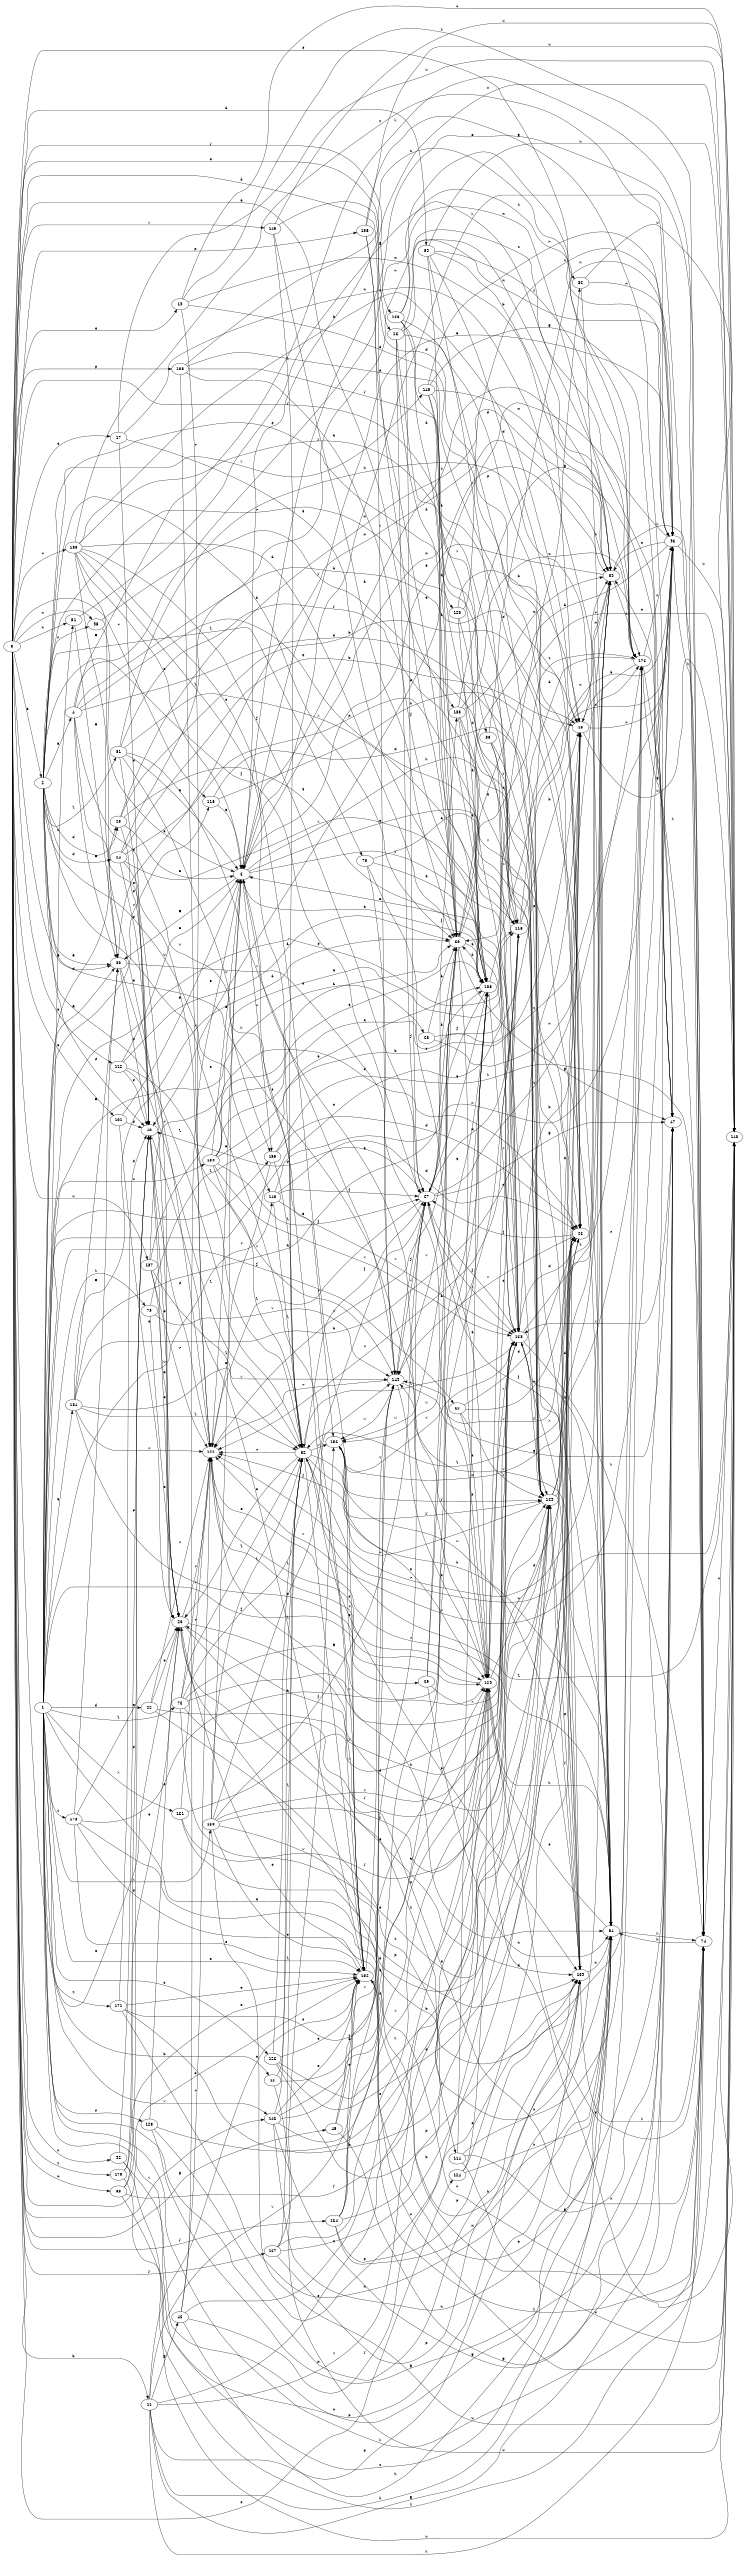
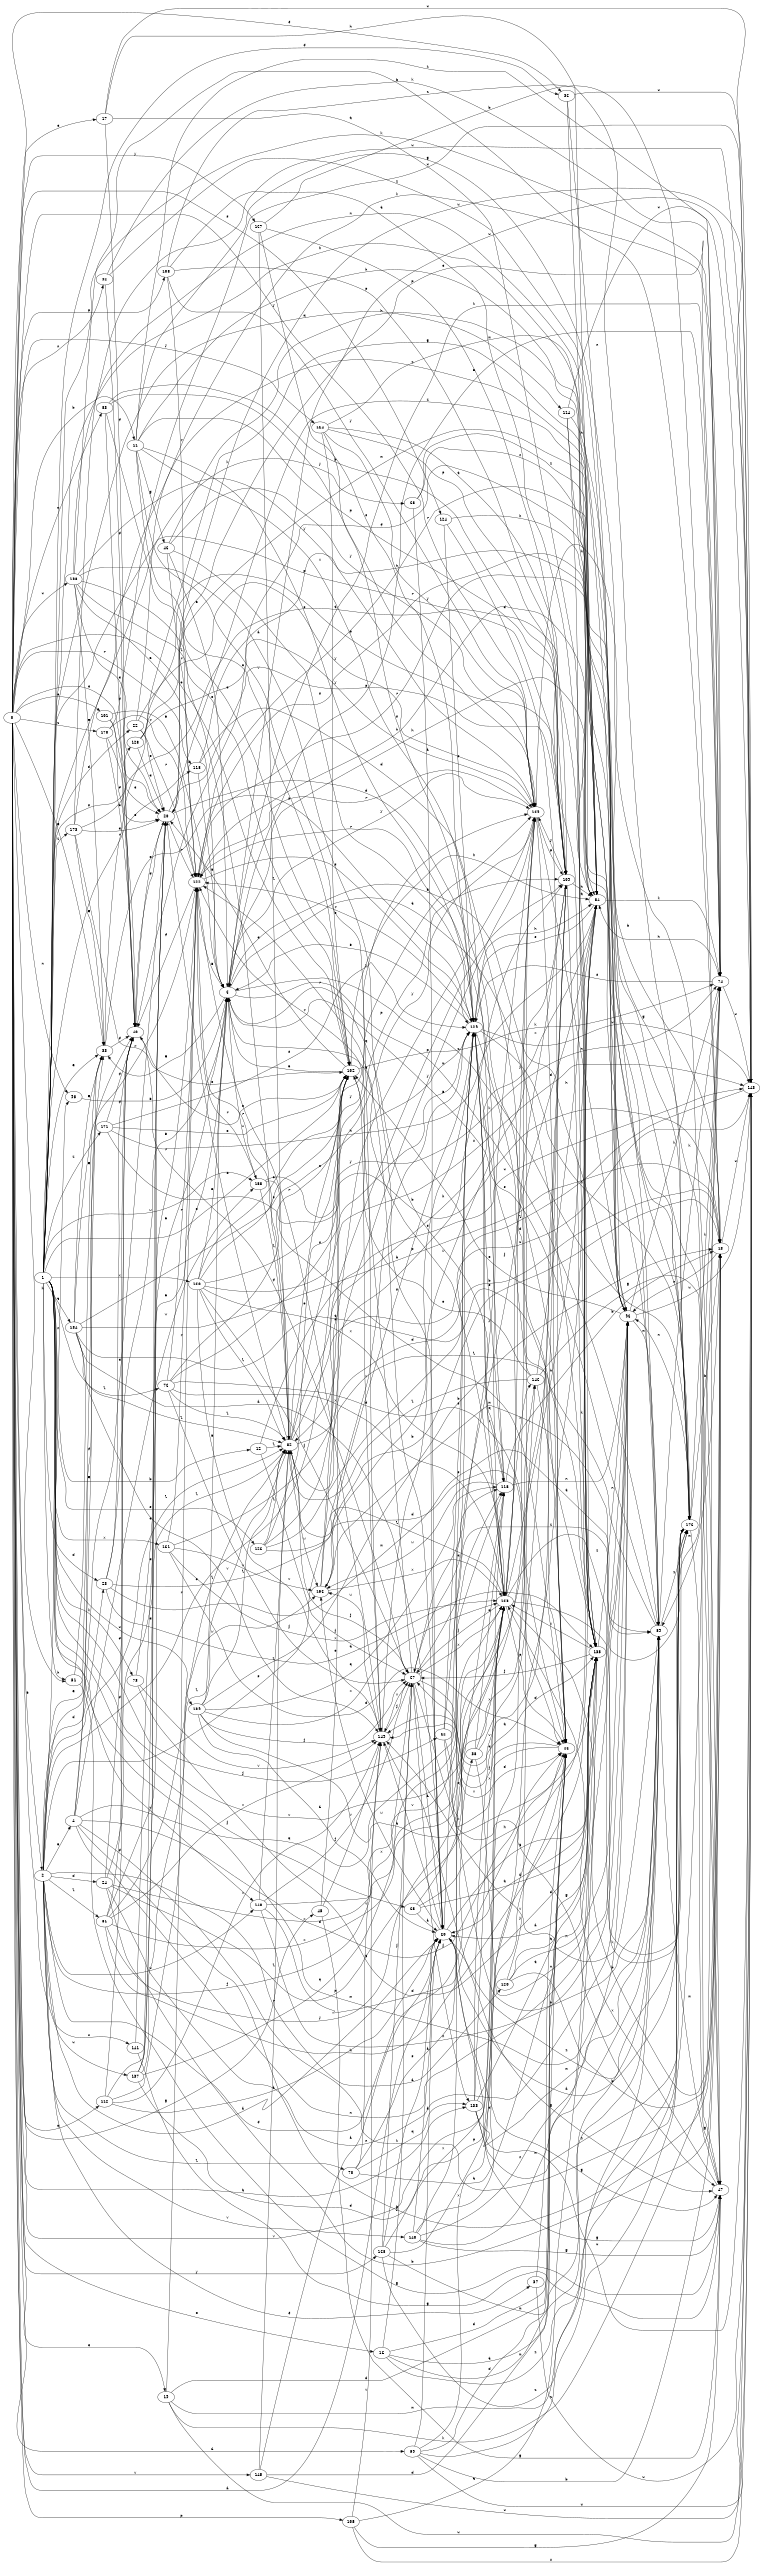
(436, 559) -> none
(459, 814) -> (415, 2137)
(321, 869) -> none
(518, 894) -> none
(178, 1204) -> (175, 762)
none -> (635, 1237)
(134, 1748) -> (120, 805)
(312, 1850) -> (242, 1568)
(471, 1856) -> (517, 1465)
none -> (135, 2048)
(655, 2121) -> (578, 1227)
none -> (536, 2282)
